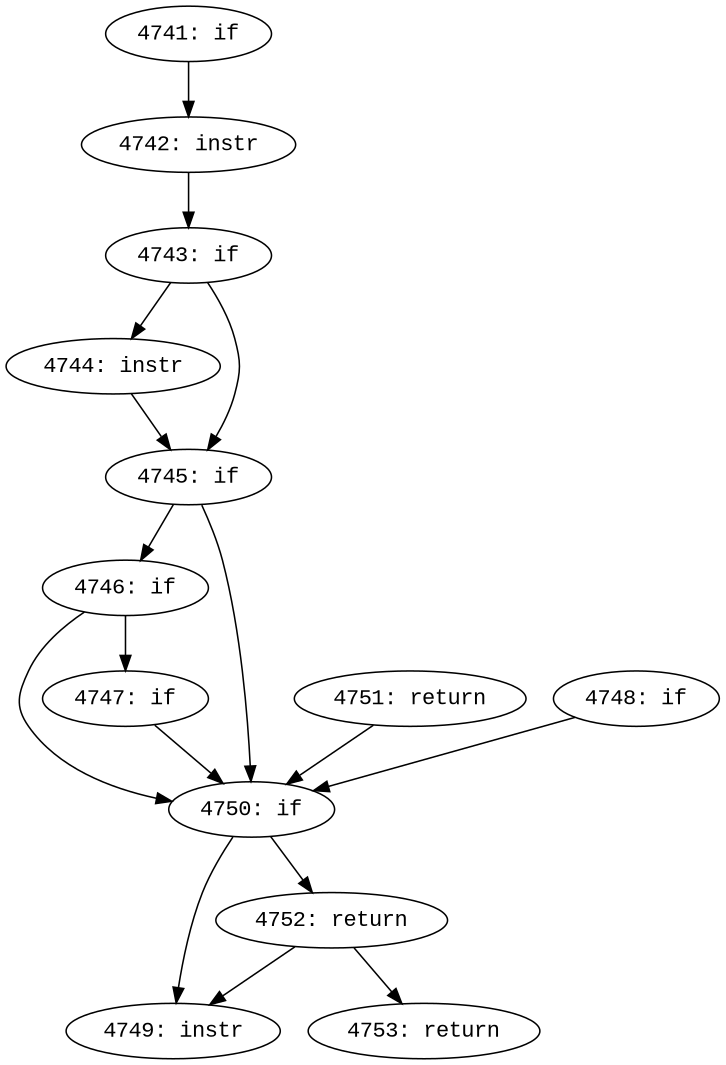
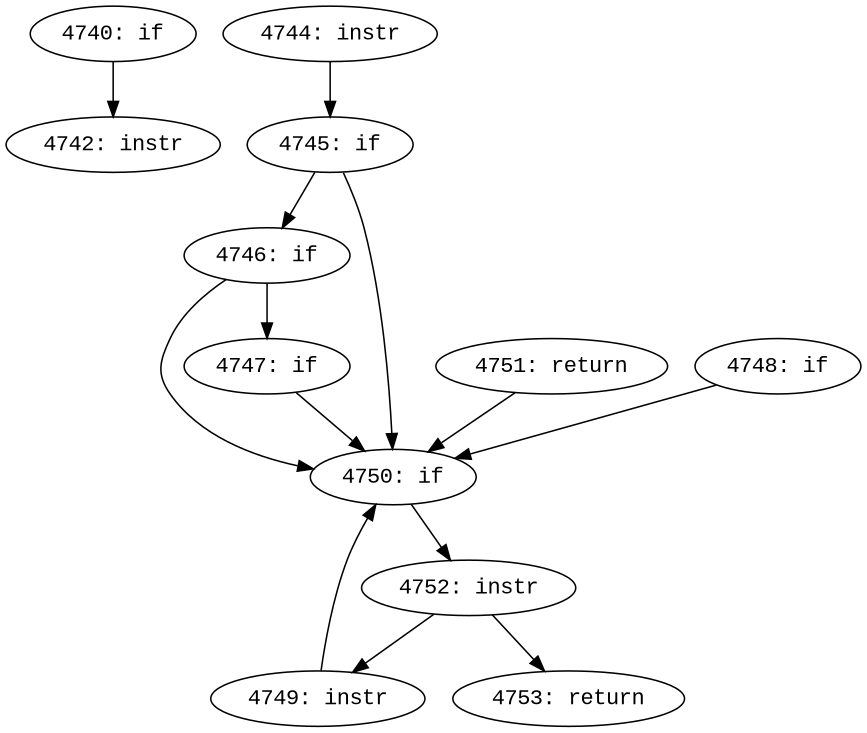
(189, 34) -> (113, 34)
(189, 255) -> none
(197, 909) -> (337, 592)
(332, 920) -> (469, 588)
